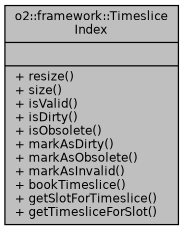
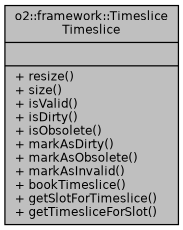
(92, 30) -> (92, 30)
